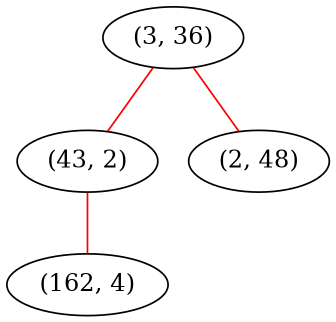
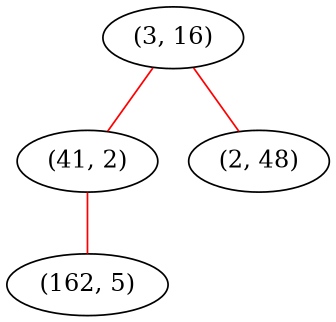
(173, 38) -> (173, 38)
(87, 161) -> (87, 161)
(87, 285) -> (87, 285)
